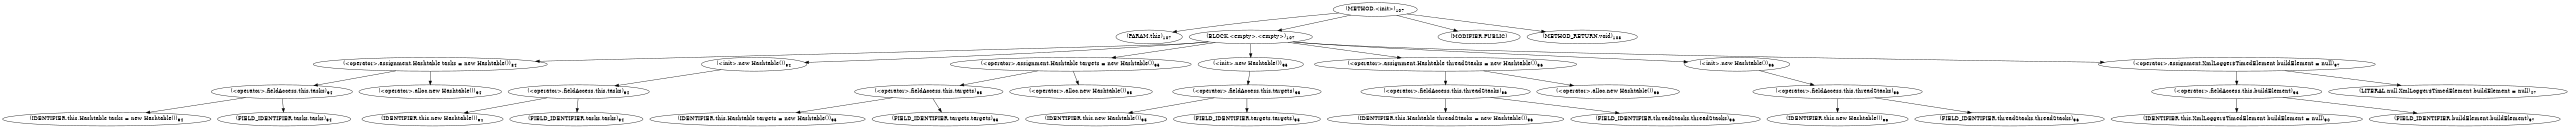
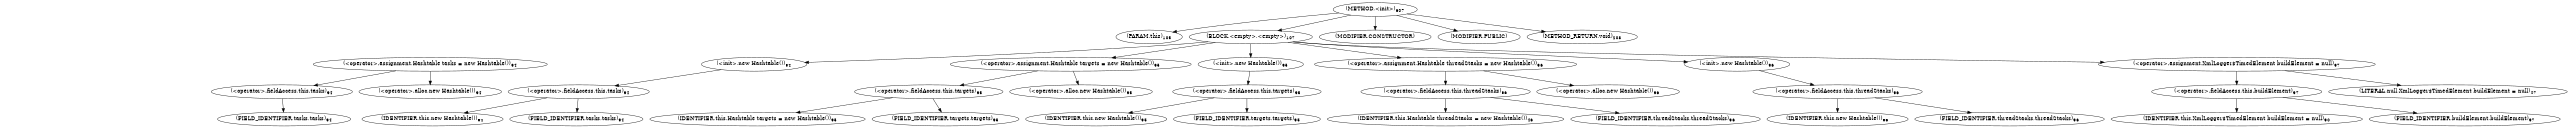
(1400, 9) -> (1400, 9)
(1167, 36) -> (1167, 36)
(1617, 36) -> (1617, 36)
none -> (1375, 37)
(874, 53) -> none
(514, 64) -> (514, 64)
(2296, 91) -> (2296, 91)
(107, 119) -> none
(1530, 119) -> (1530, 119)
